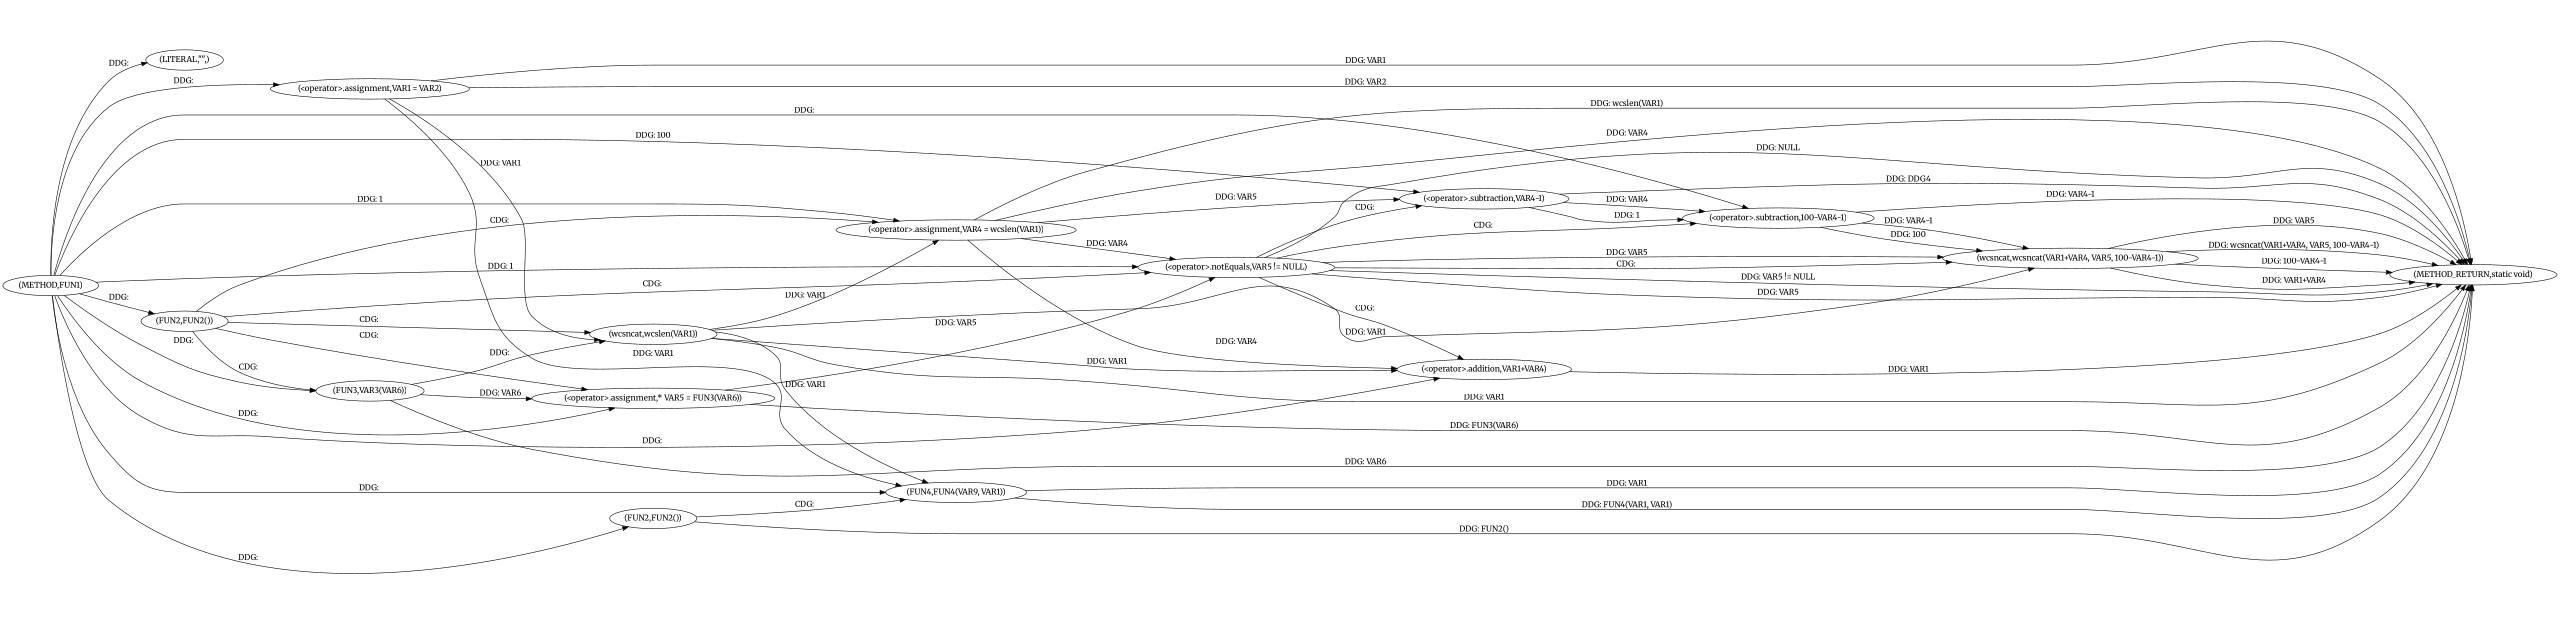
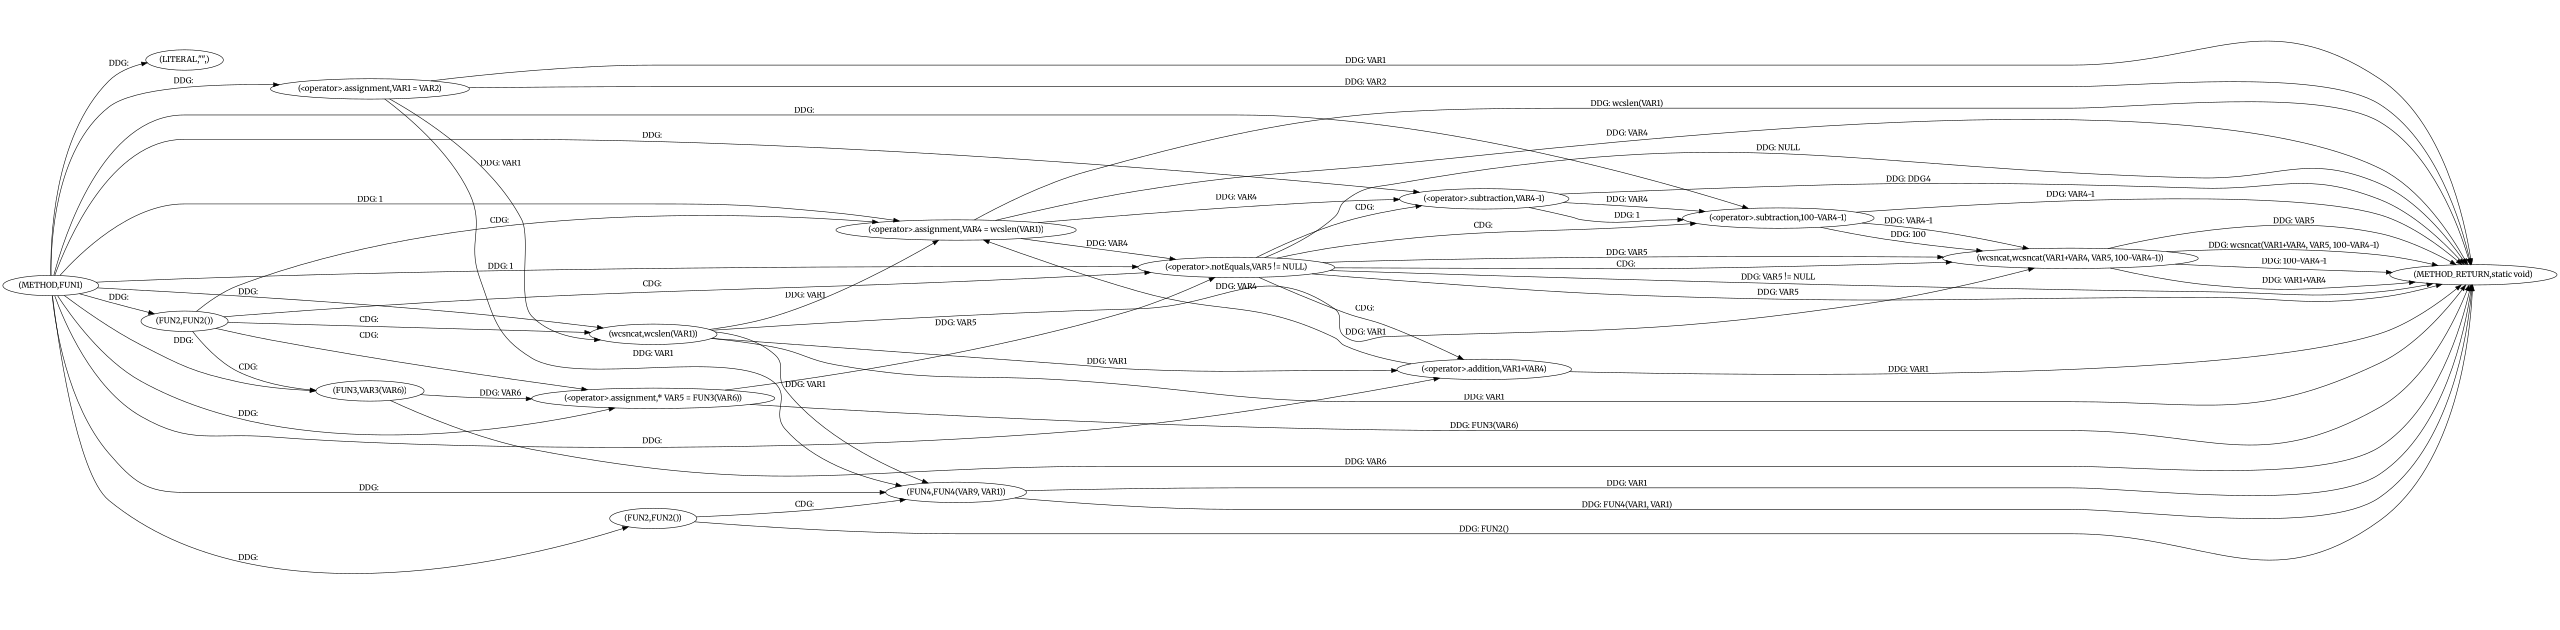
(653, 136) -> (653, 136)
(1236, 197) -> (1236, 197)
(1164, 352) -> (1200, 304)
(505, 362) -> (348, 303)
